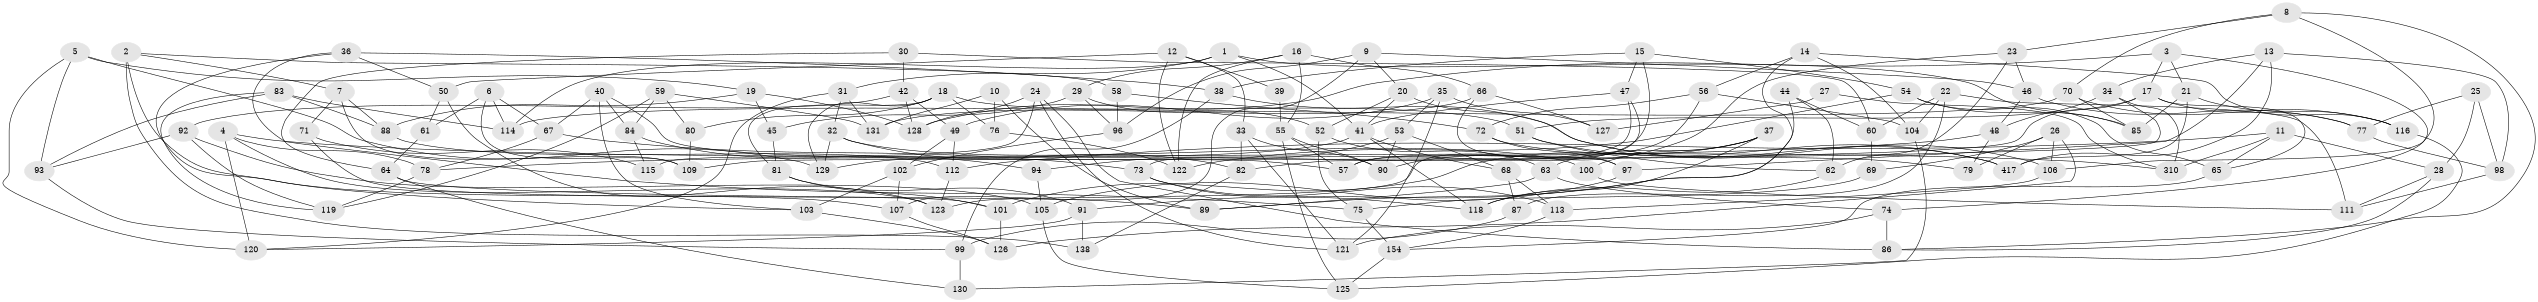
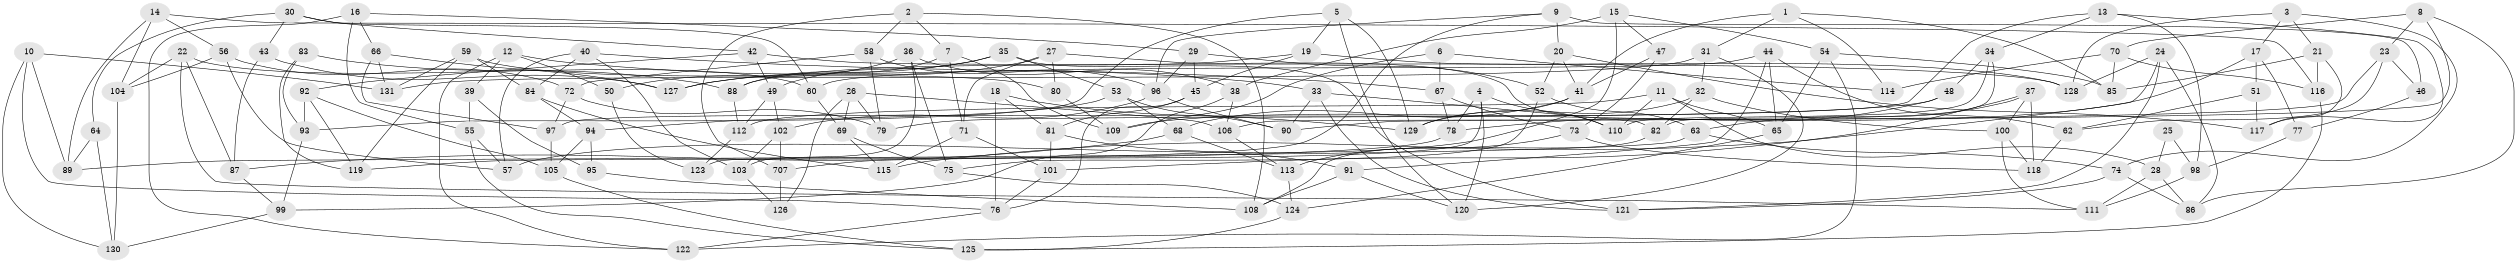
none -> (264, 52)
none -> (975, 83)
none -> (875, 90)
(1233, 108) -> none
(2417, 109) -> none
(2011, 112) -> none
(393, 113) -> none
(796, 116) -> (1054, 72)
(425, 131) -> none
none -> (1085, 131)
(2304, 132) -> (1773, 93)
none -> (862, 151)
(1332, 151) -> (1204, 110)
none -> (592, 171)
(1418, 171) -> (2018, 151)
(2009, 171) -> (2257, 131)
(2171, 171) -> (1615, 131)
none -> (4, 180)
(1322, 192) -> none
(897, 211) -> (780, 171)
(1001, 231) -> (1023, 191)
(1083, 250) -> (1251, 211)
(1394, 250) -> (1292, 211)
